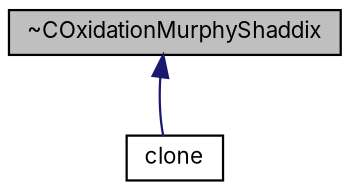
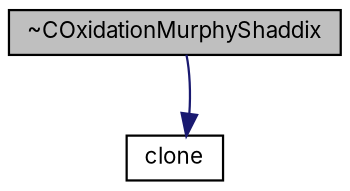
(160, 107) -> (190, 84)
